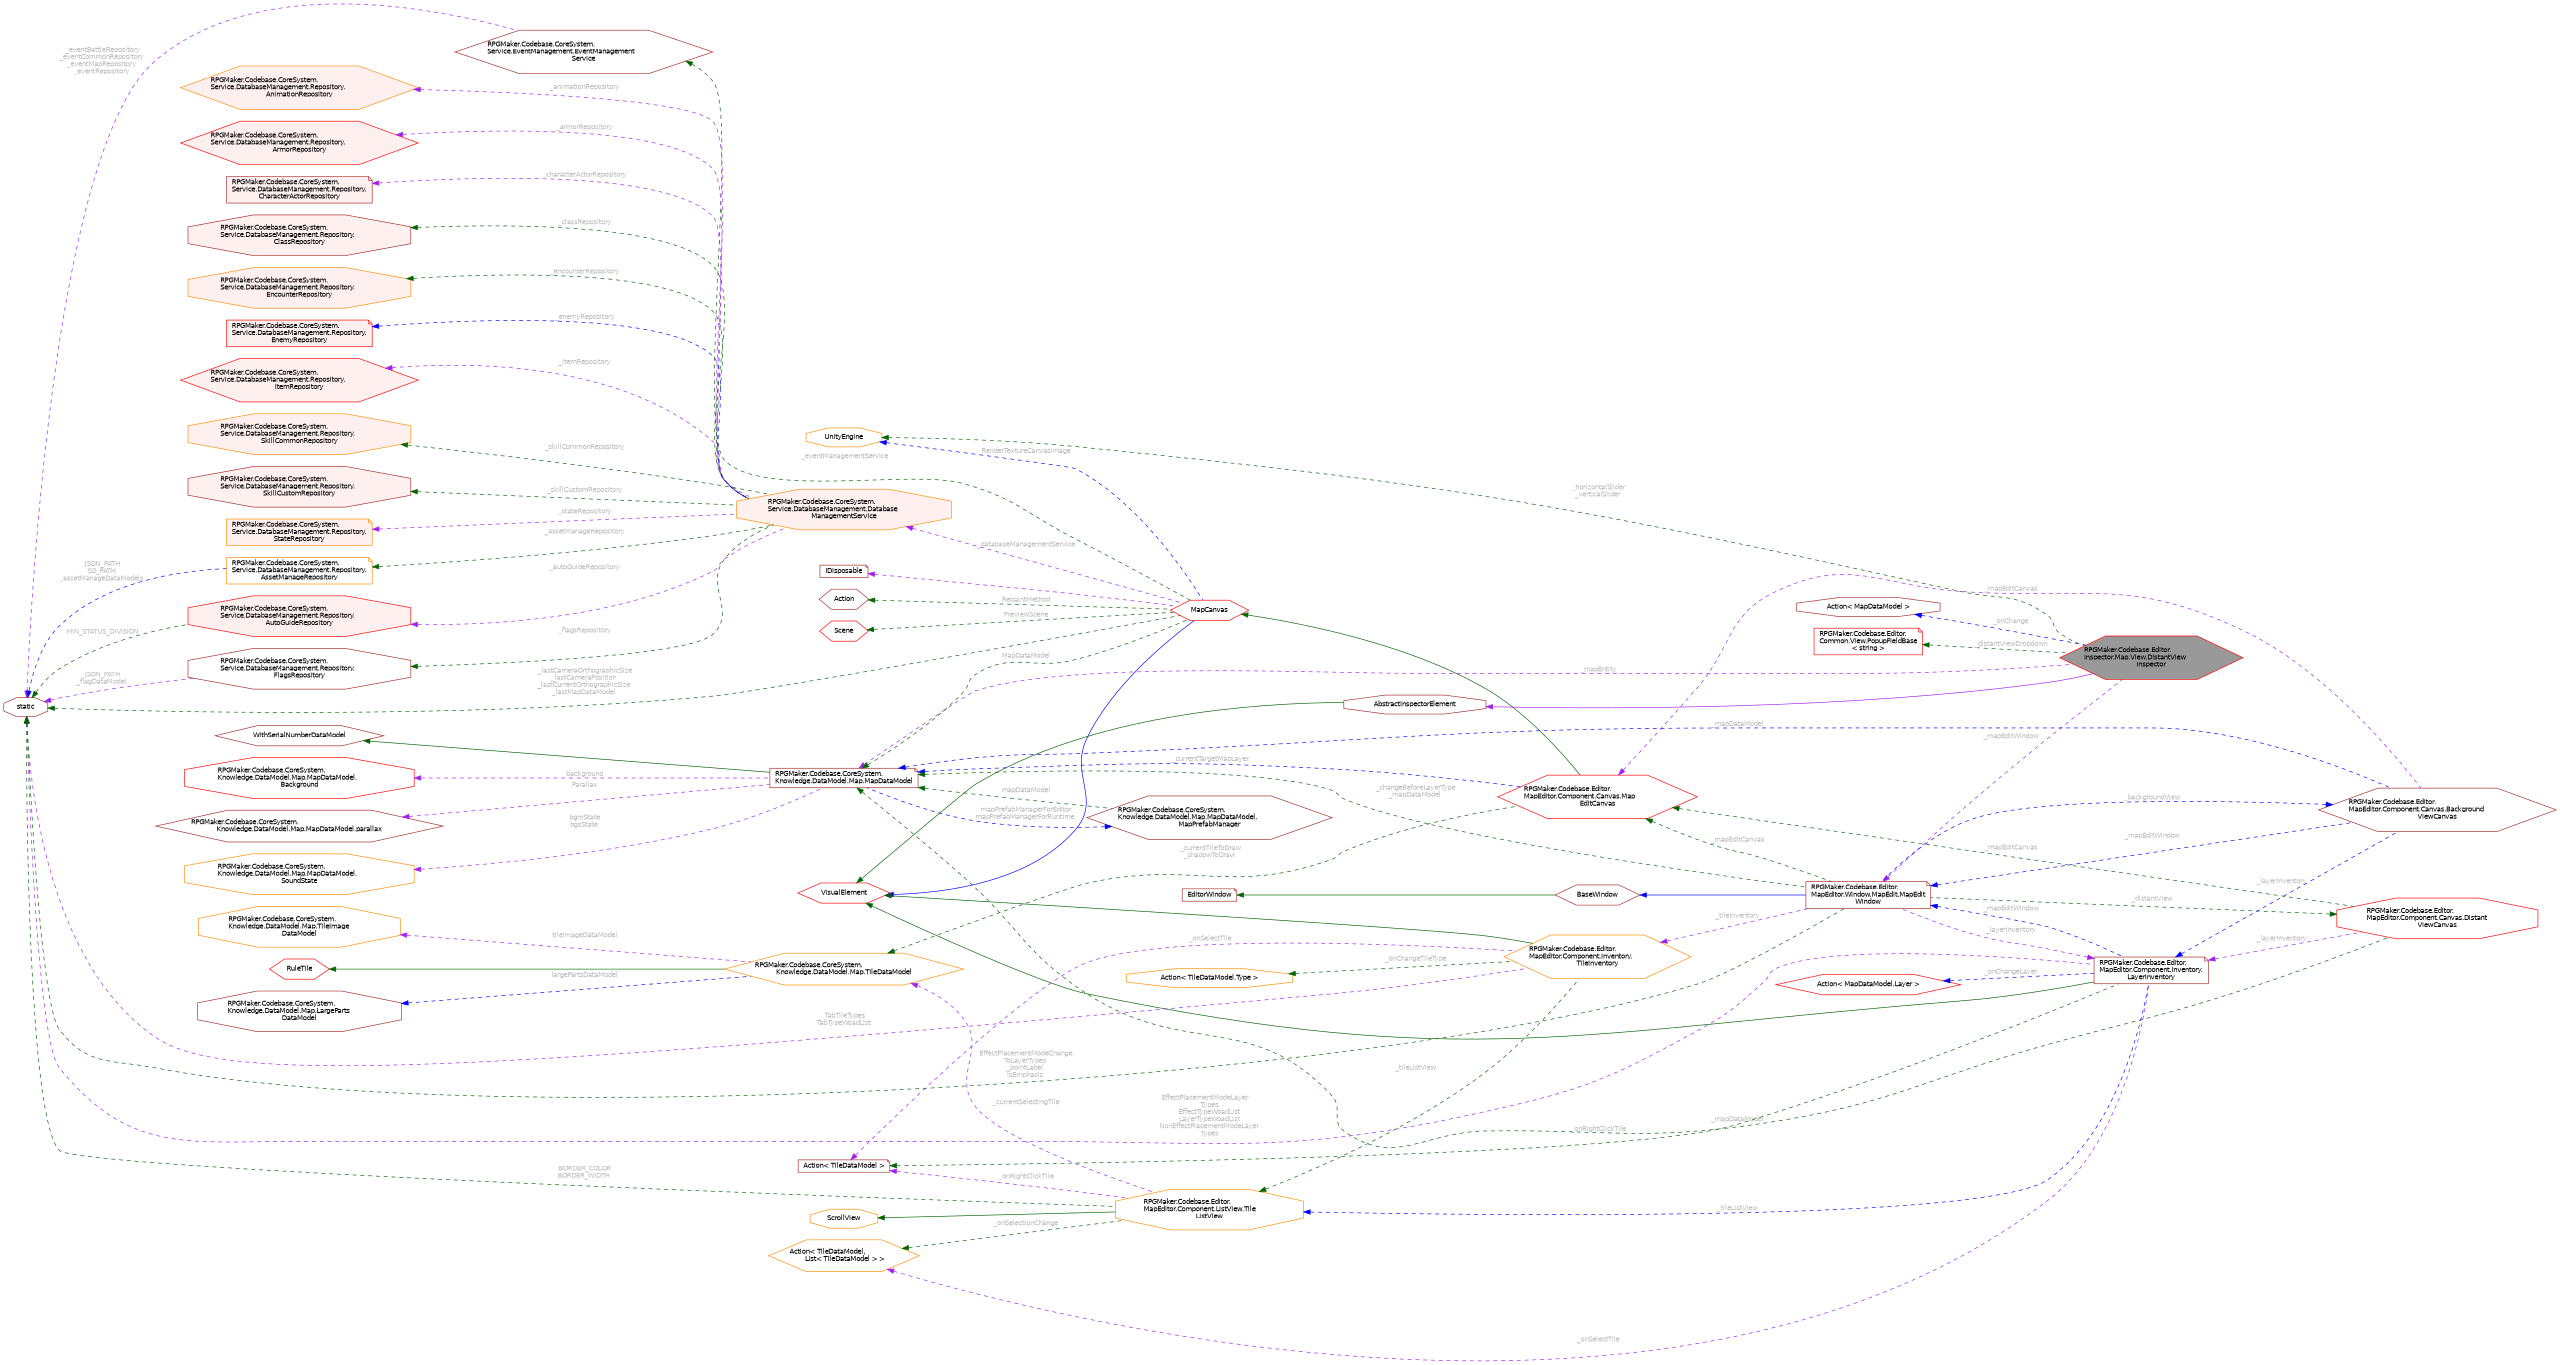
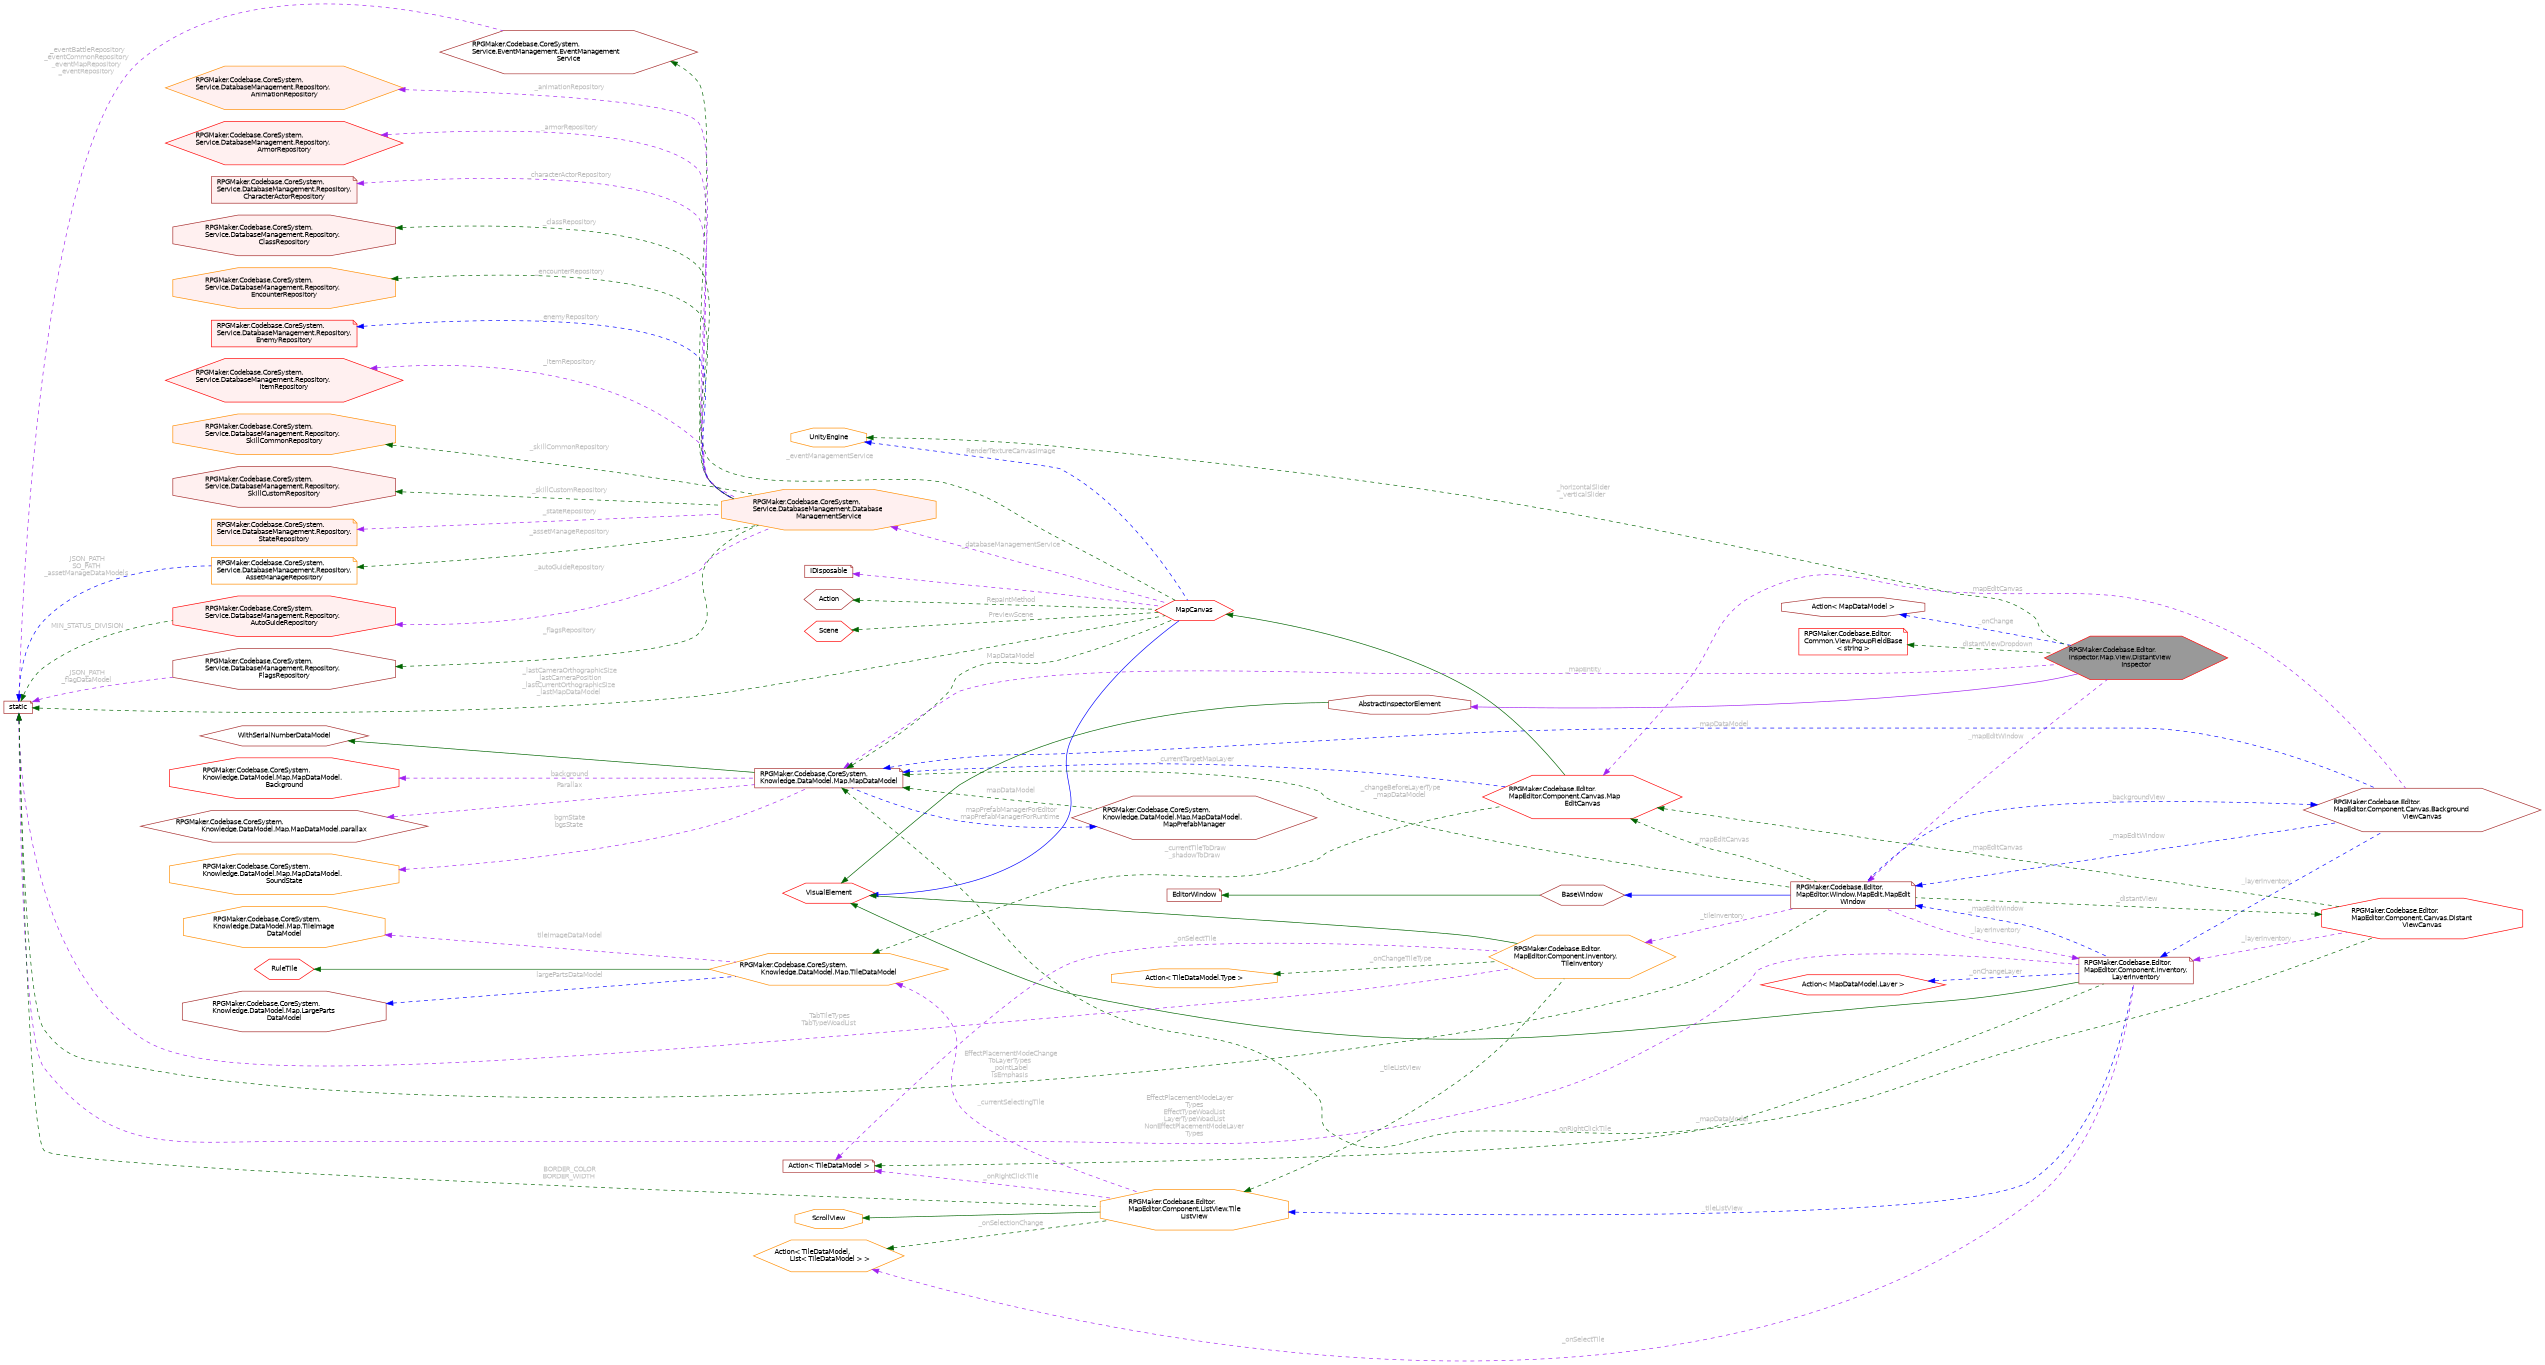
(26, 707) -> (18, 707)
